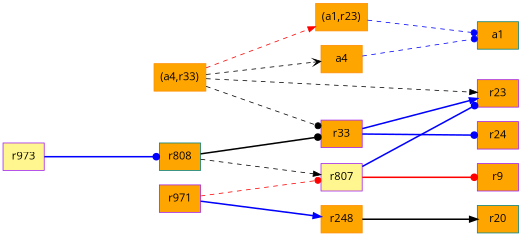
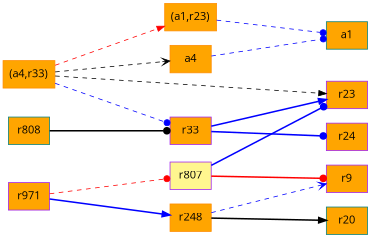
(260, 105) -> (109, 102)
(24, 157) -> none
(257, 166) -> none
none -> (265, 199)
